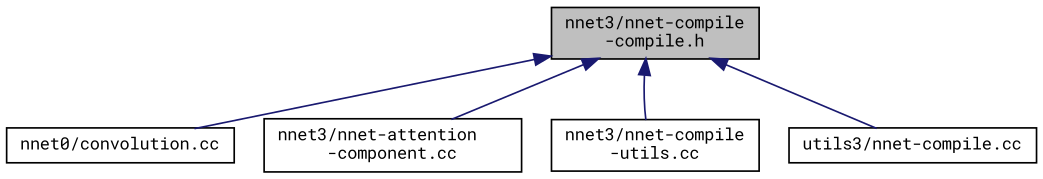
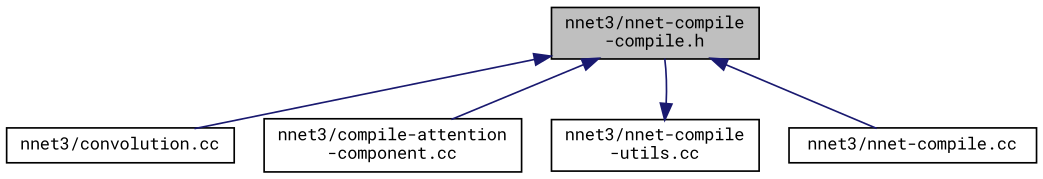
(644, 98) -> (666, 81)
(120, 145) -> (120, 145)
(393, 145) -> (393, 145)
(913, 145) -> (913, 145)
